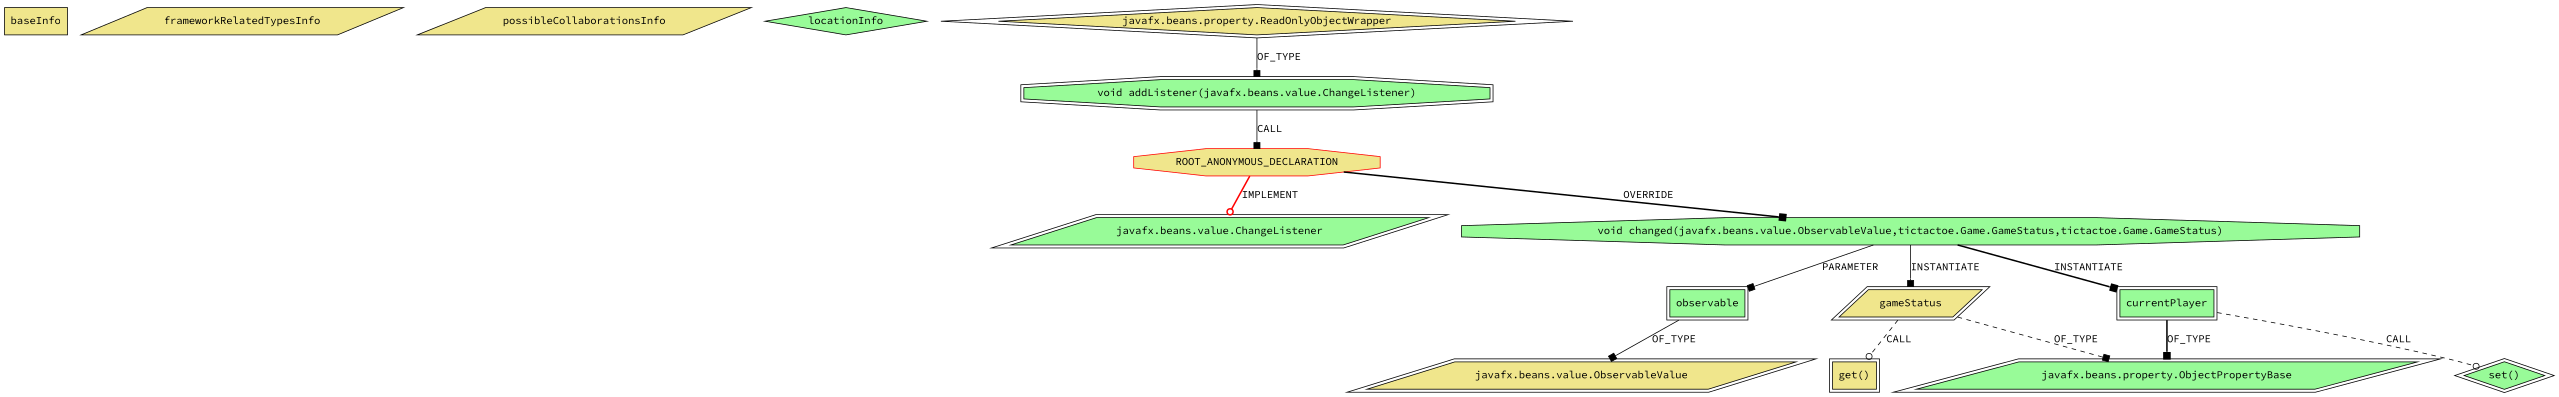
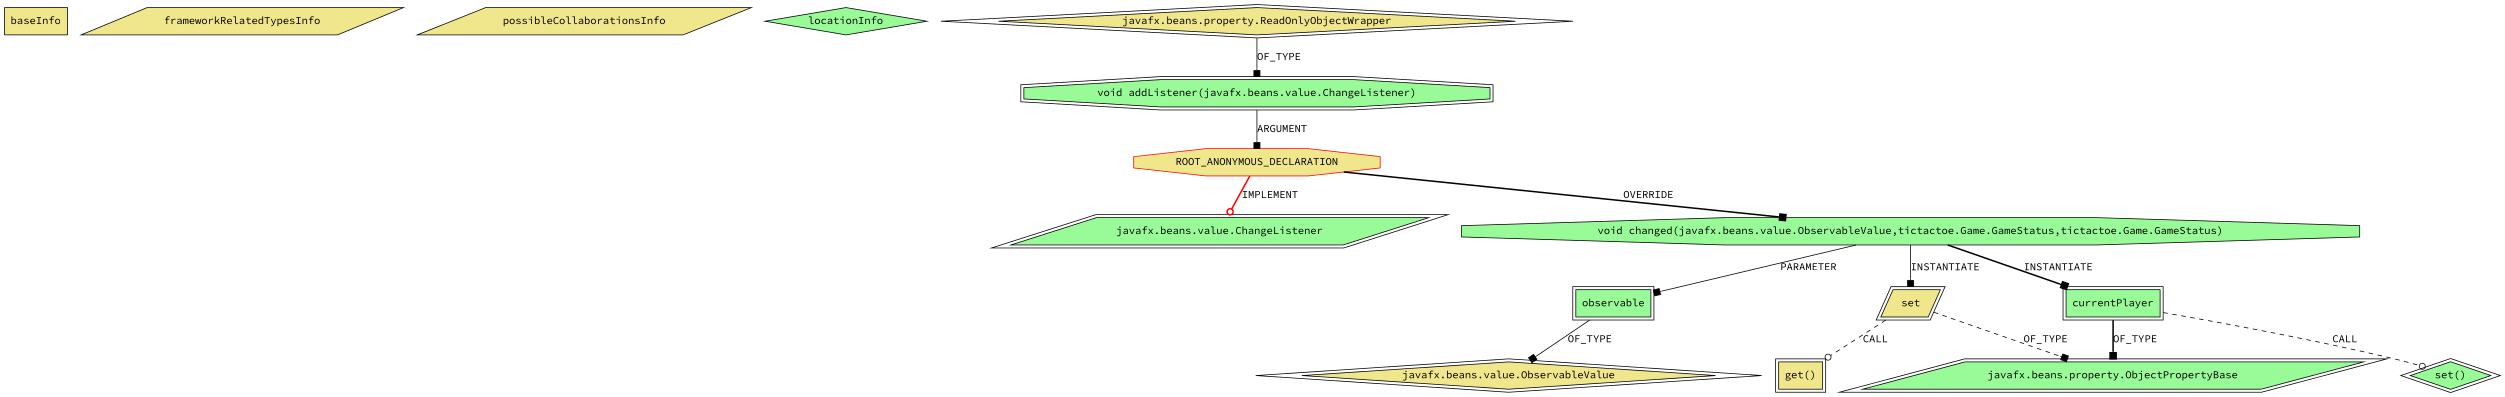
(1270, 129) -> (1282, 129)
(1911, 303) -> (1911, 303)
(1582, 376) -> (1509, 376)
